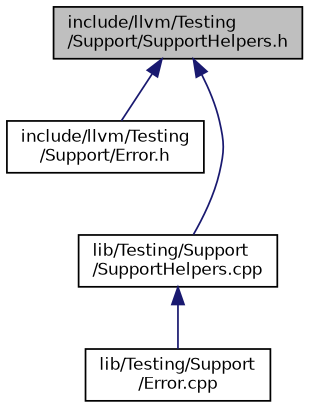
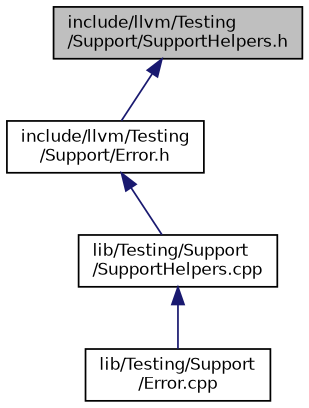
(223, 156) -> (147, 211)
